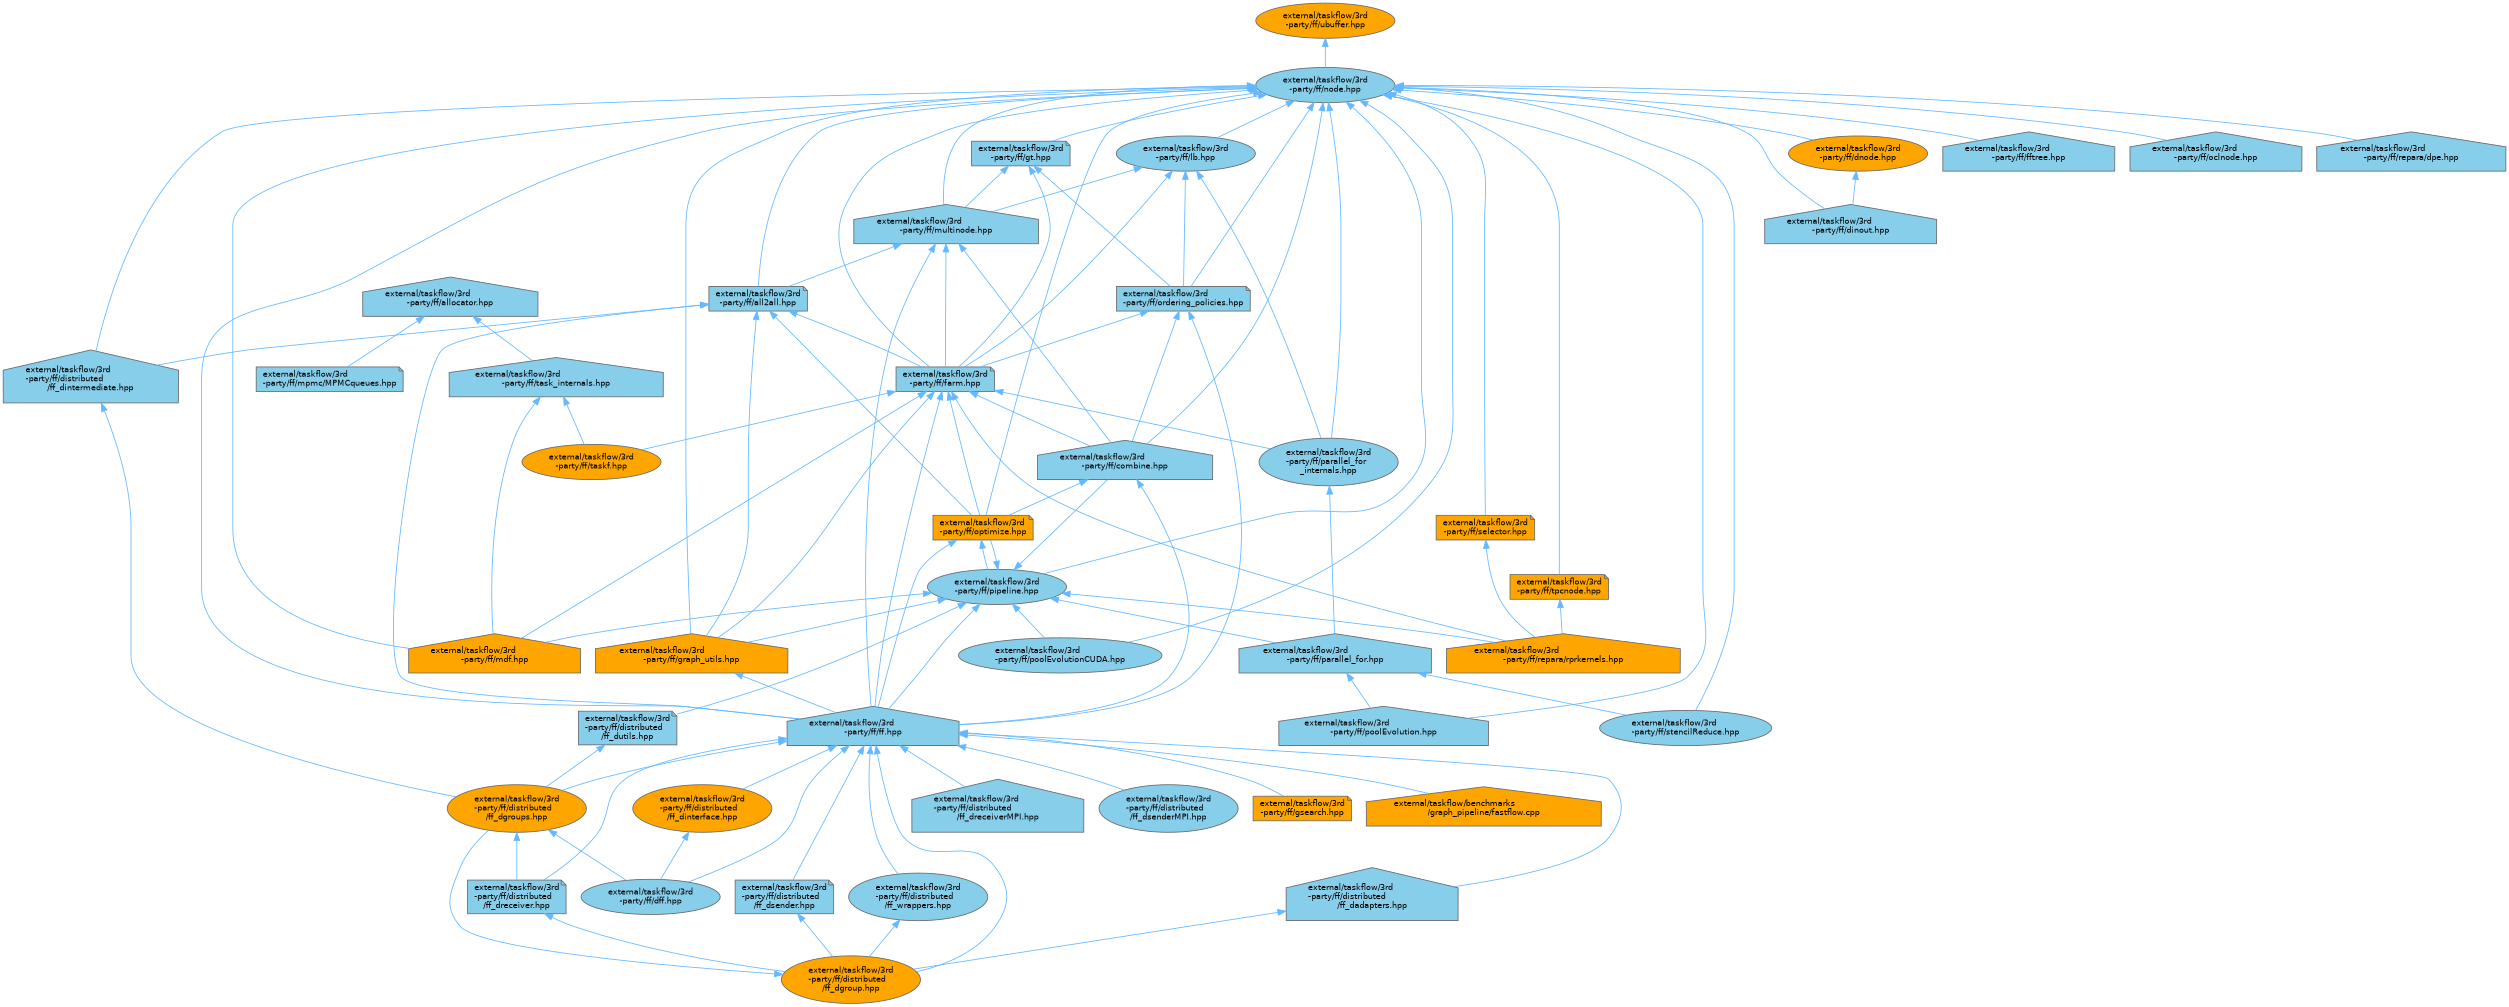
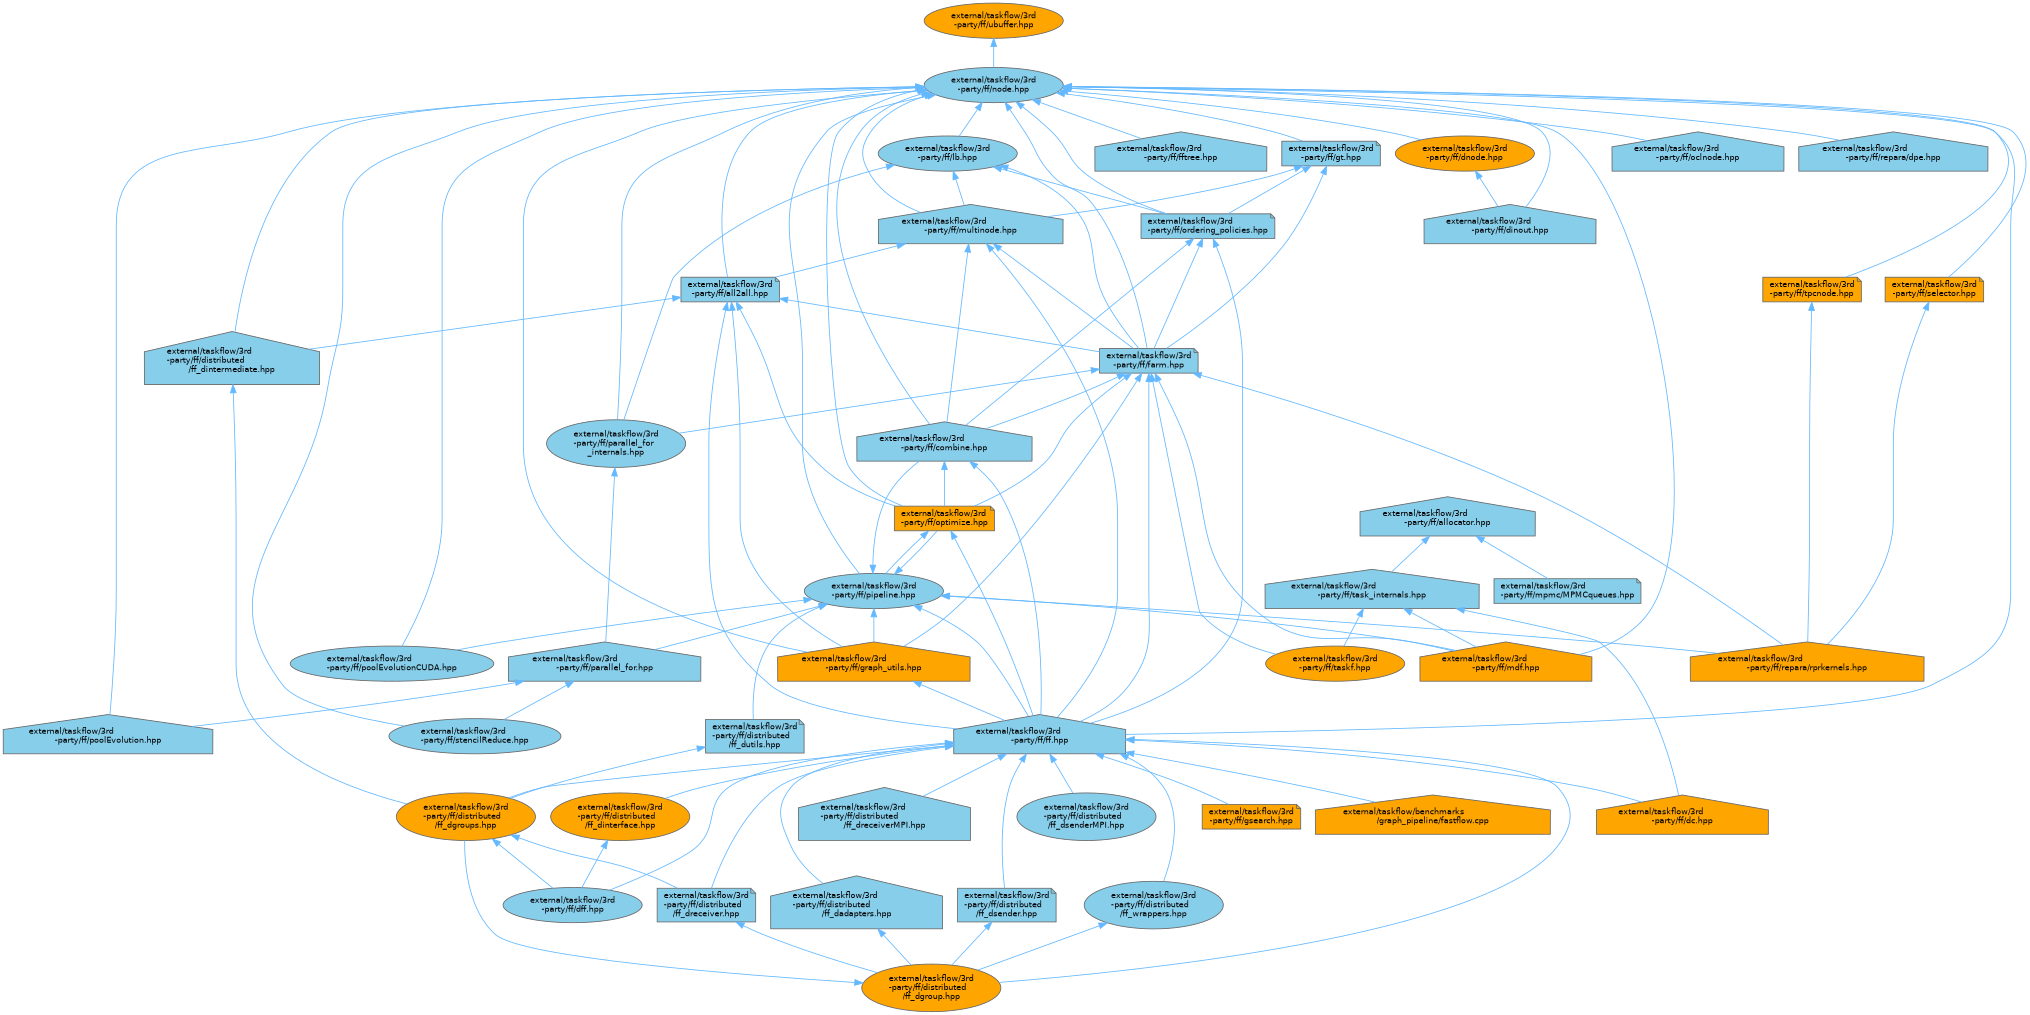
none -> (1682, 817)
